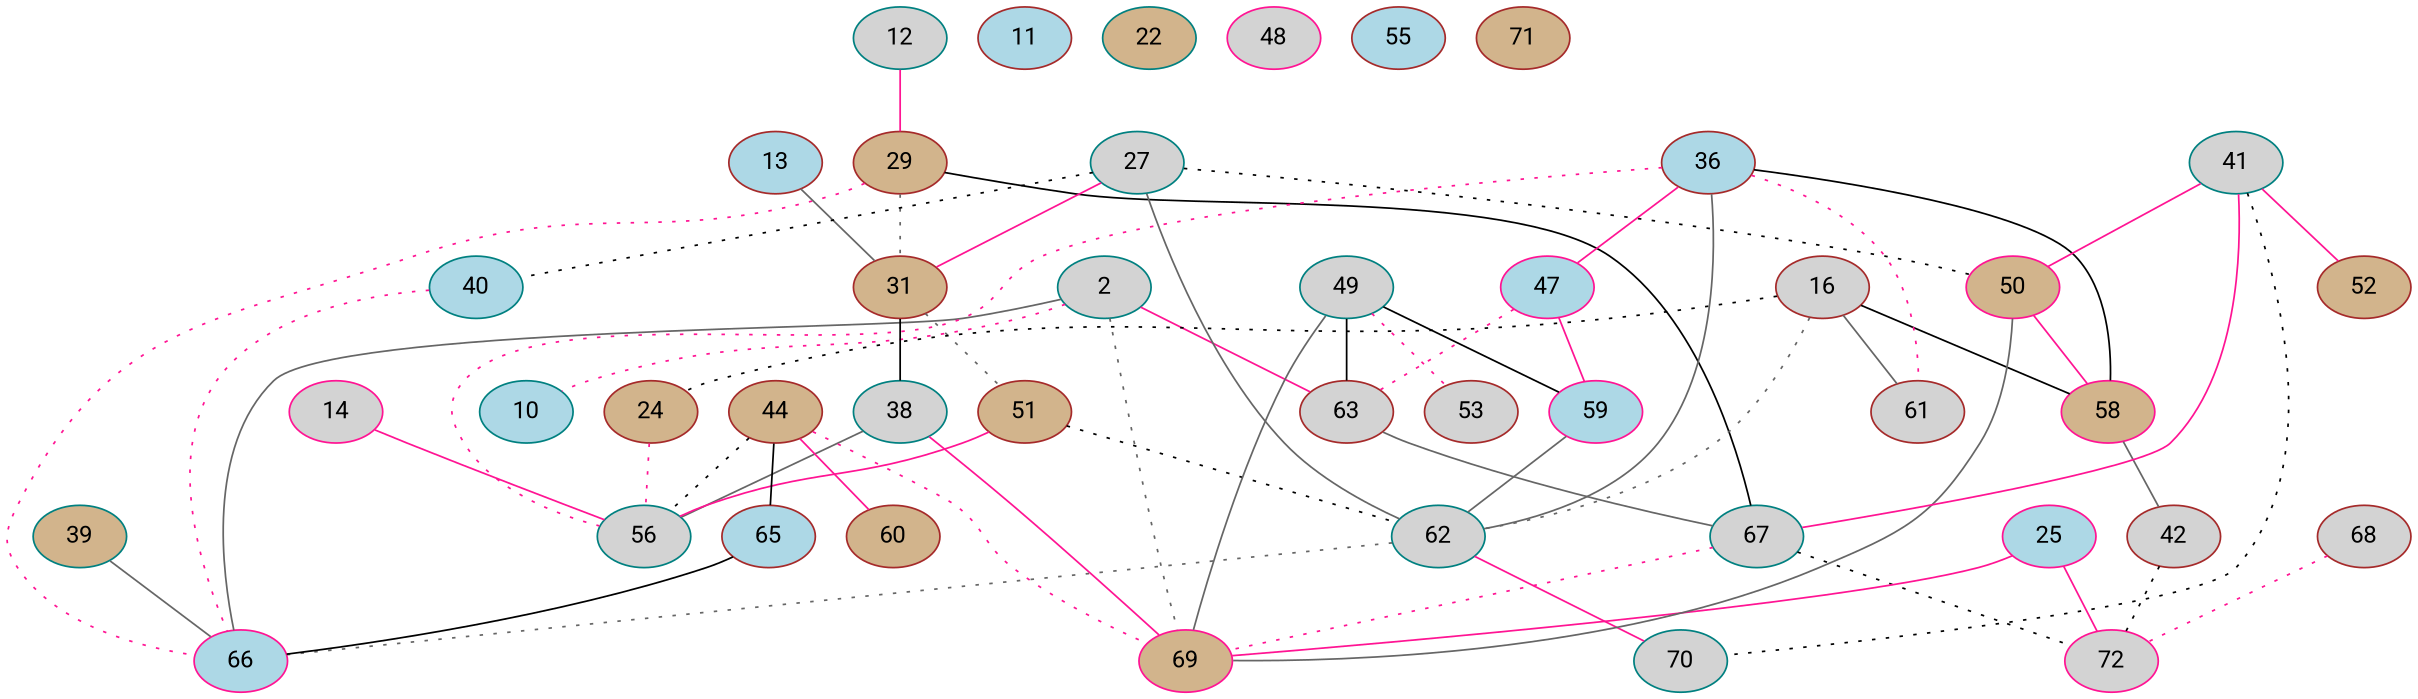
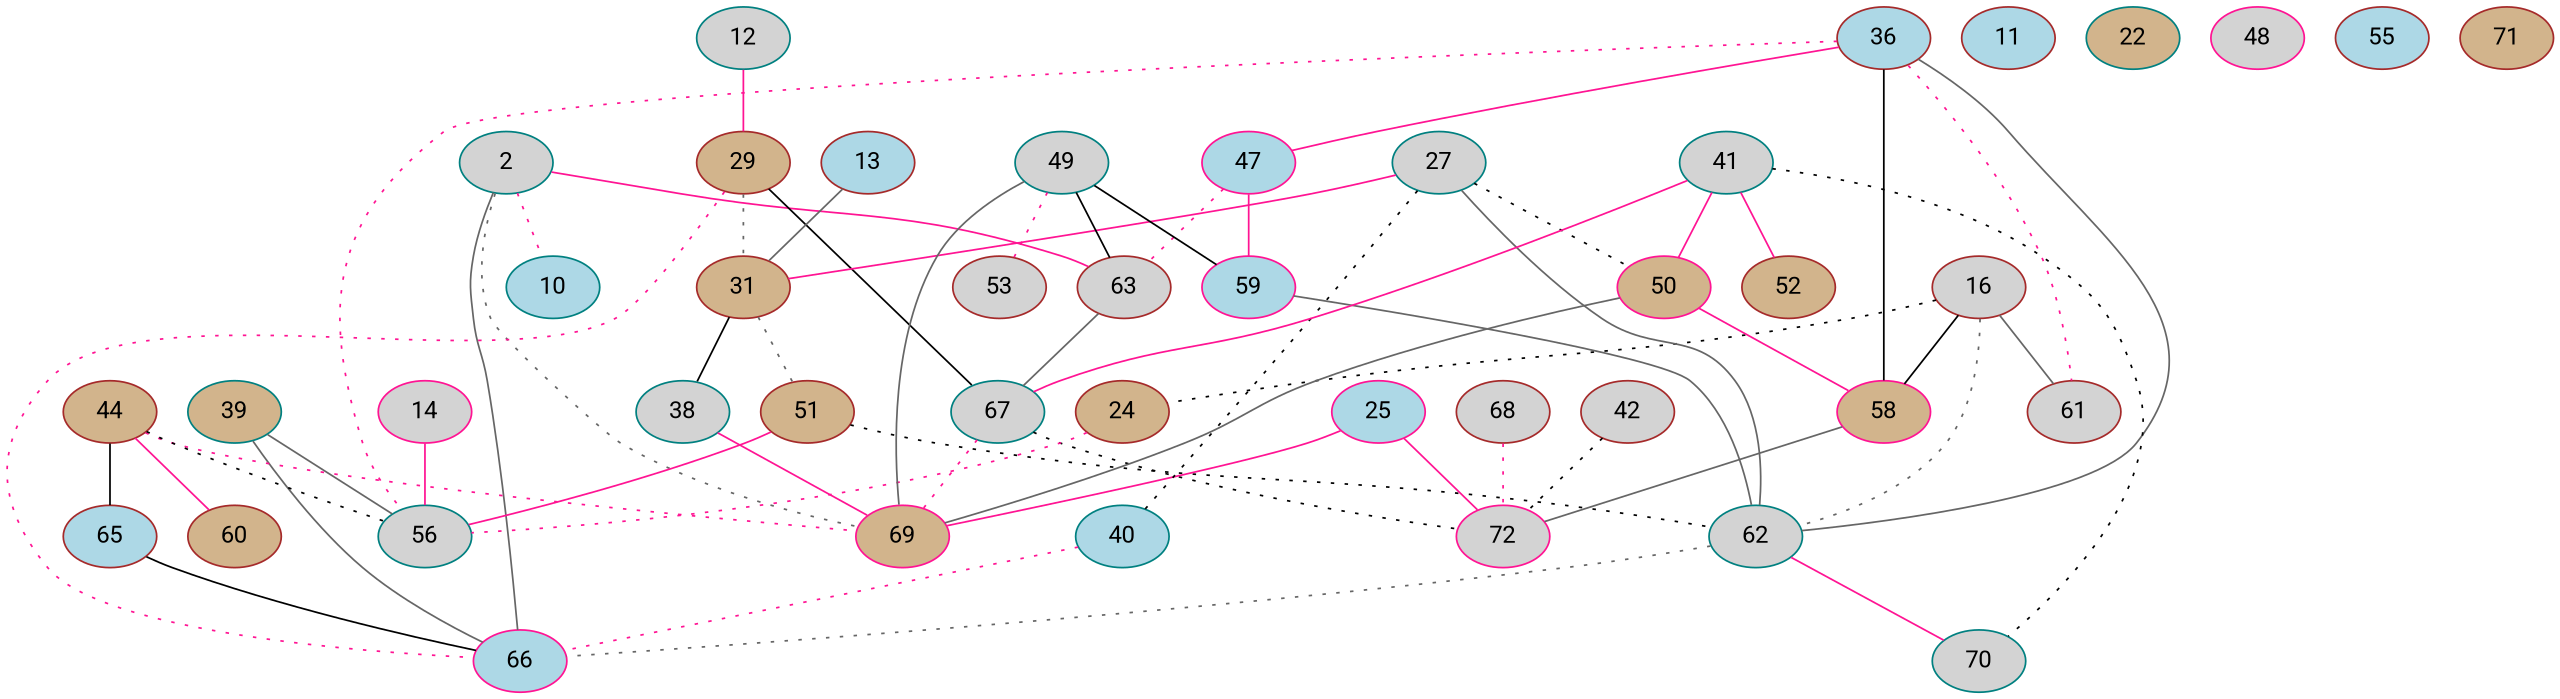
(786, 468) -> (352, 488)
(2141, 474) -> (1693, 474)
